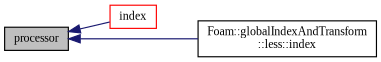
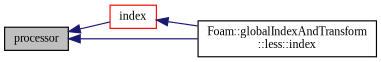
none -> (183, 24)
